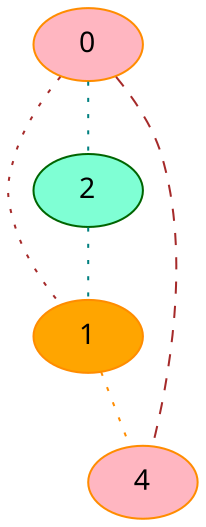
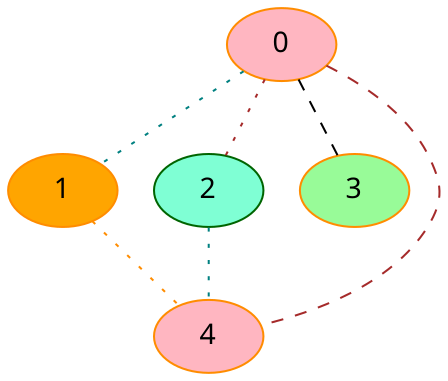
(88, 118) -> (245, 118)
(8, 190) -> (172, 118)
none -> (355, 190)
(88, 264) -> (209, 264)
